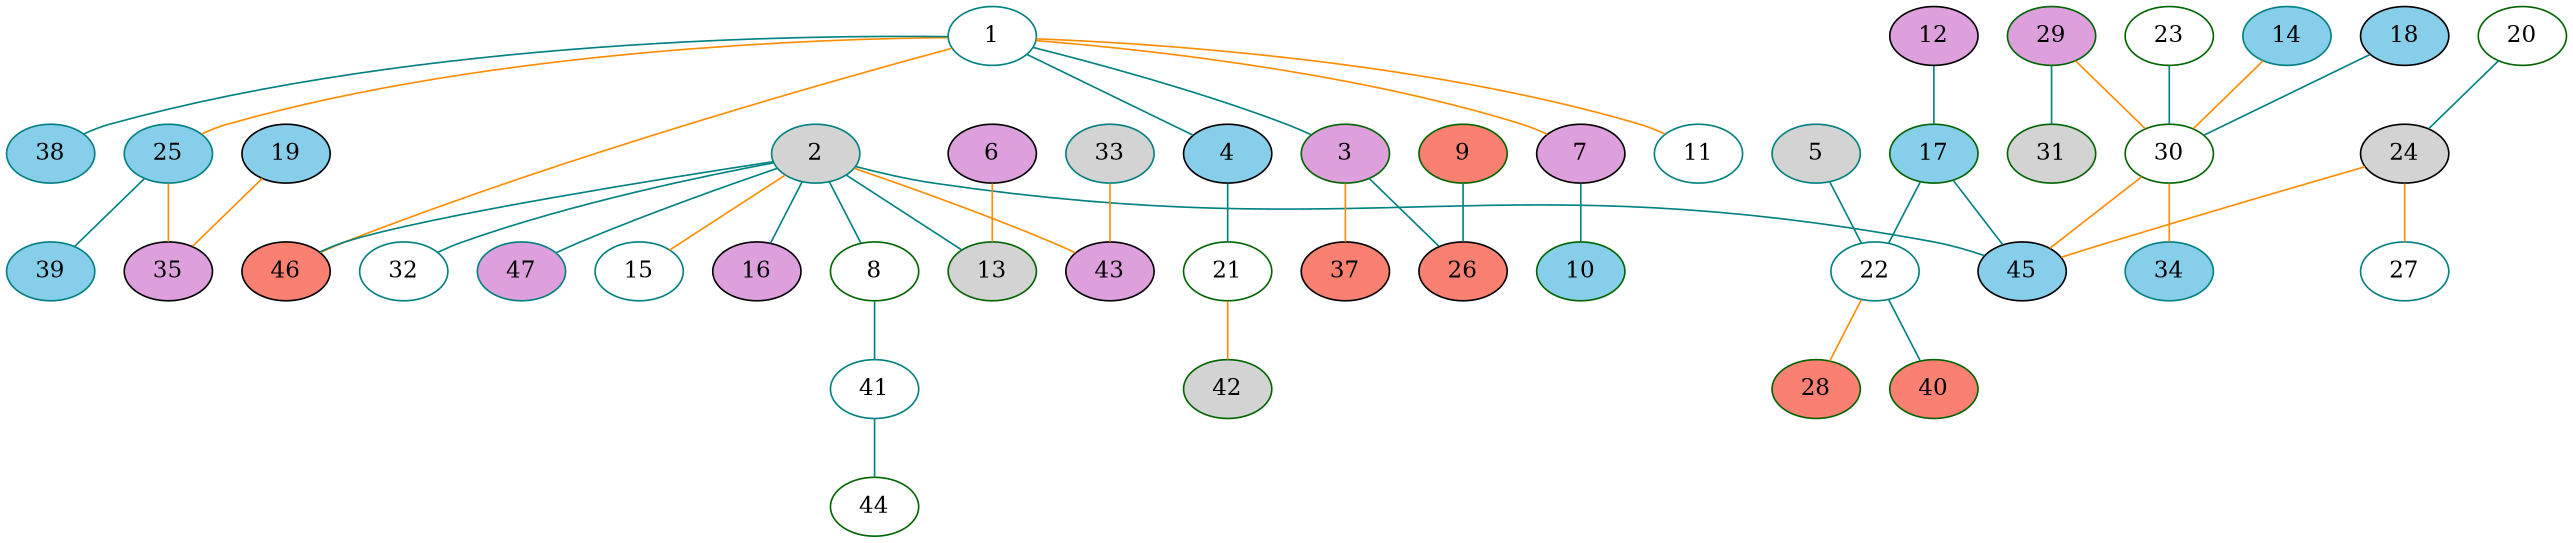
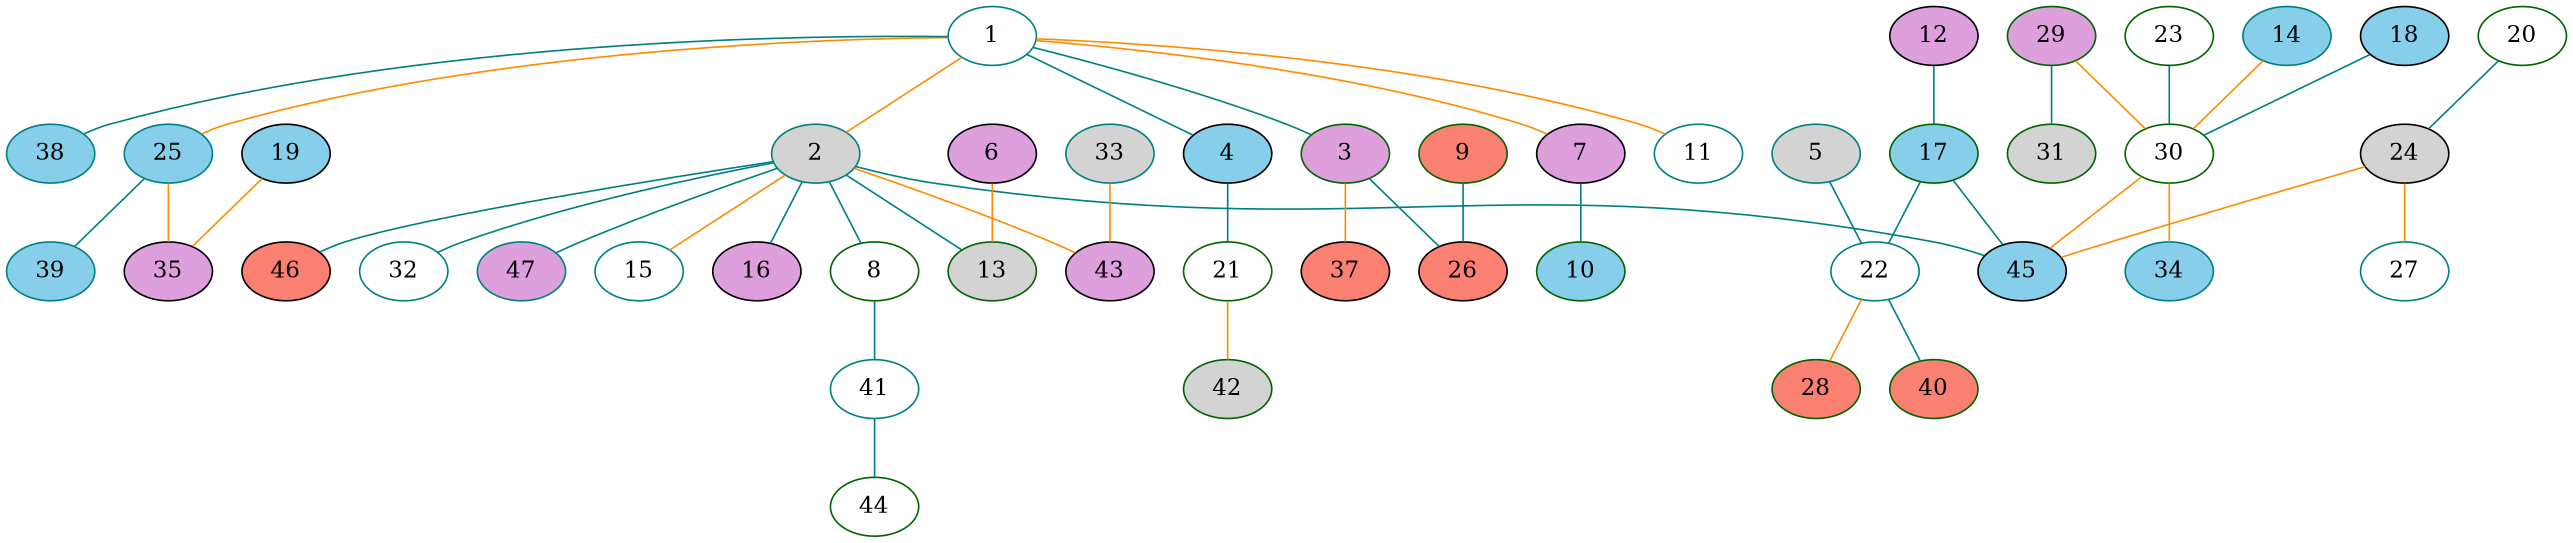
(633, 142) -> (904, 95)
